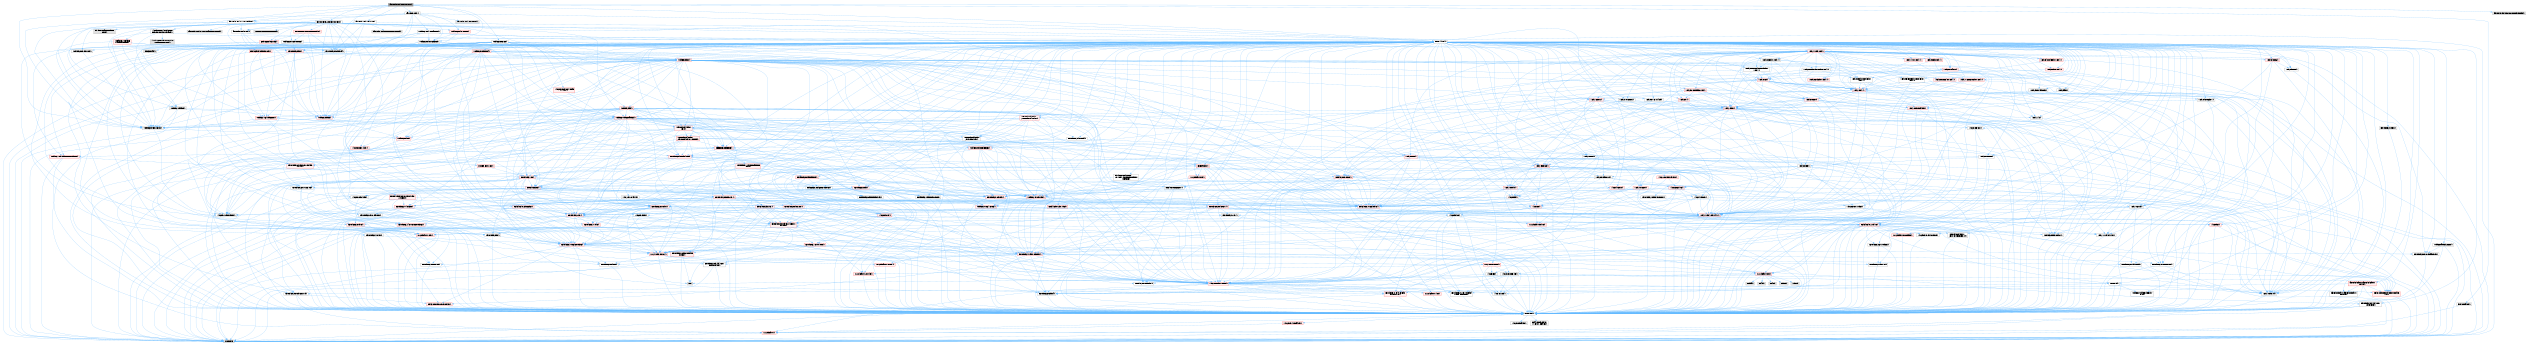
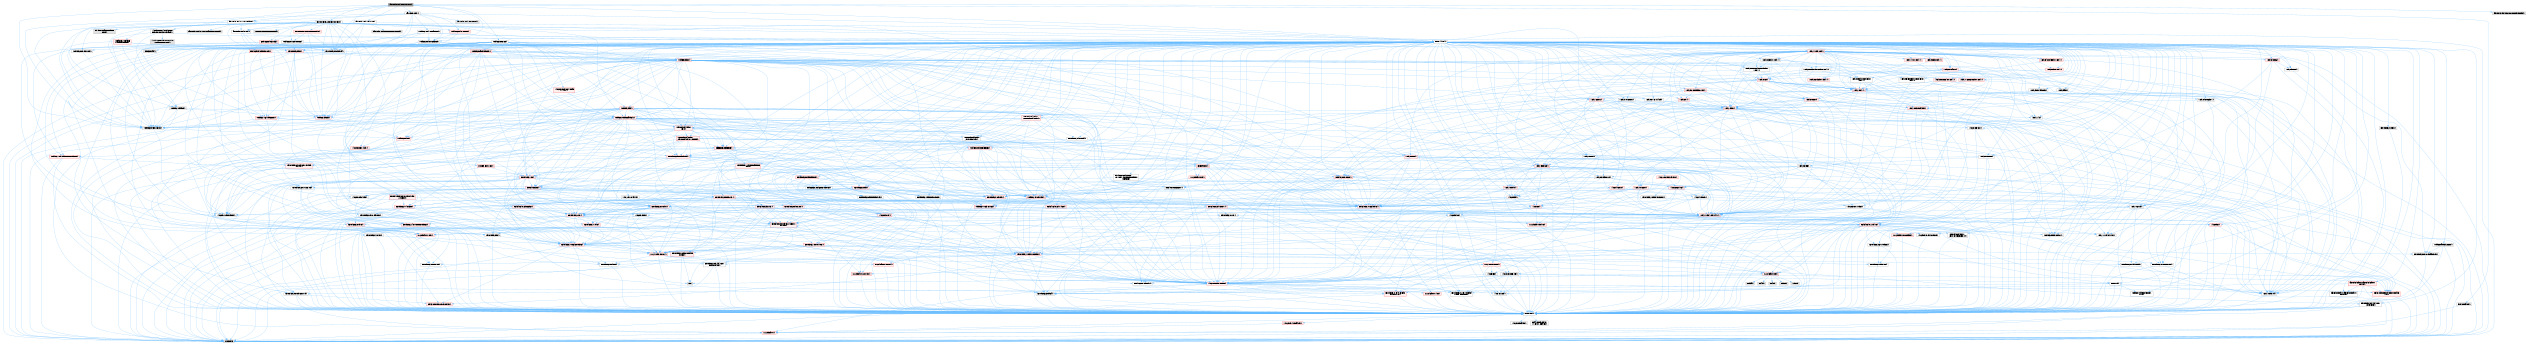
(482, 51) -> (481, 51)
